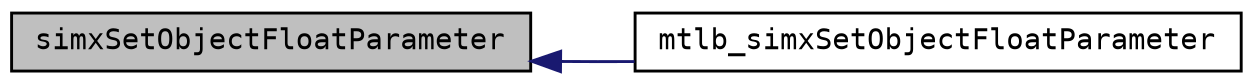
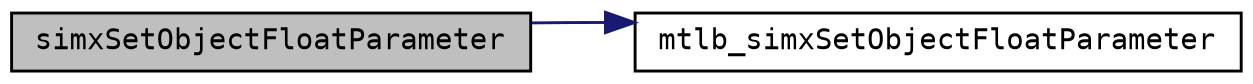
(598, 62) -> (568, 23)
